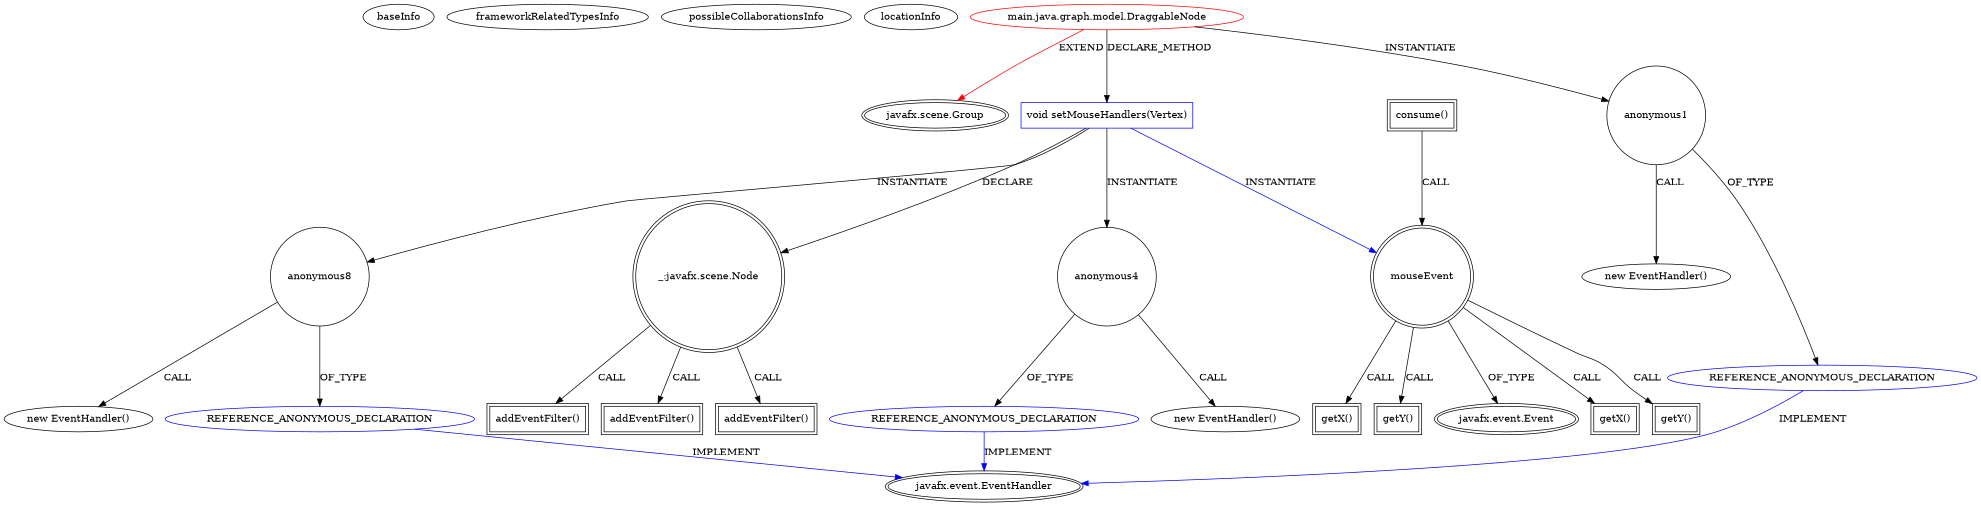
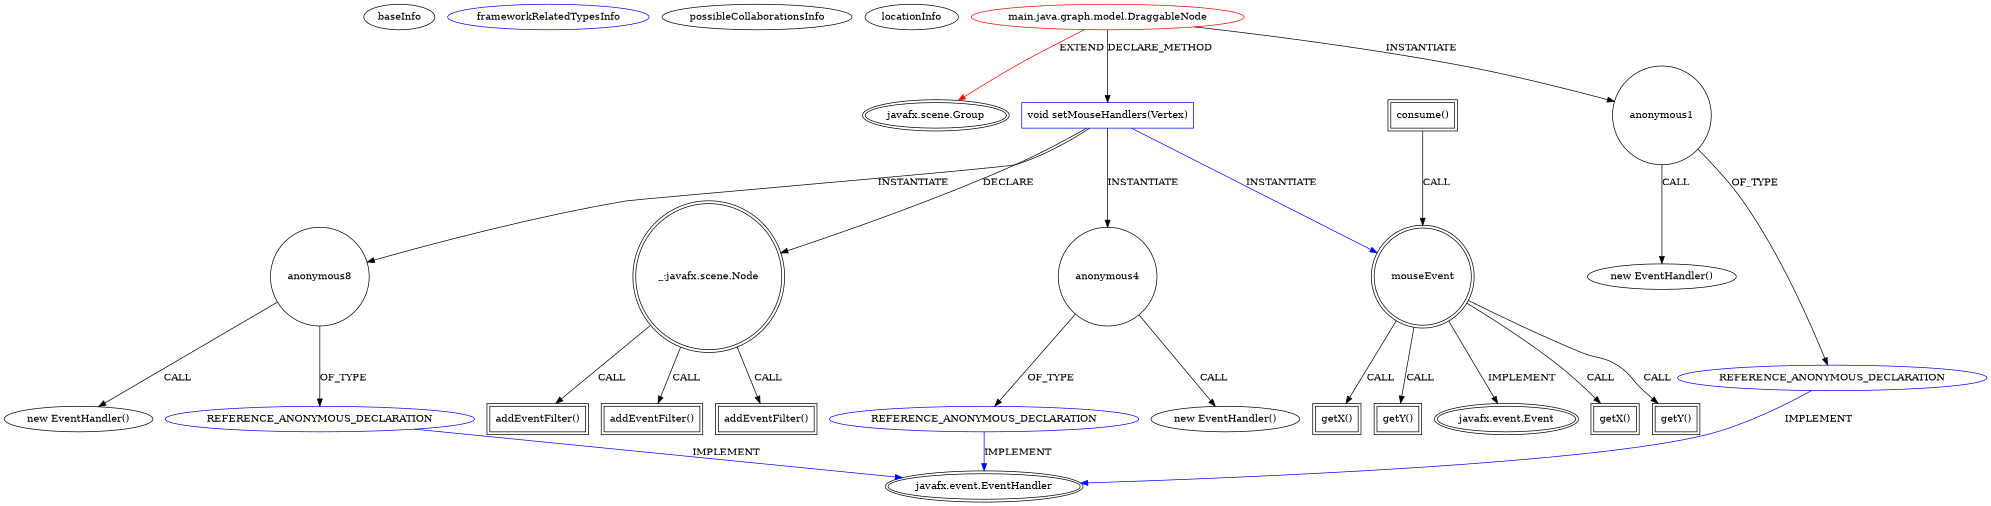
(548, 17) -> (548, 17)
(1512, 378) -> (1522, 378)
